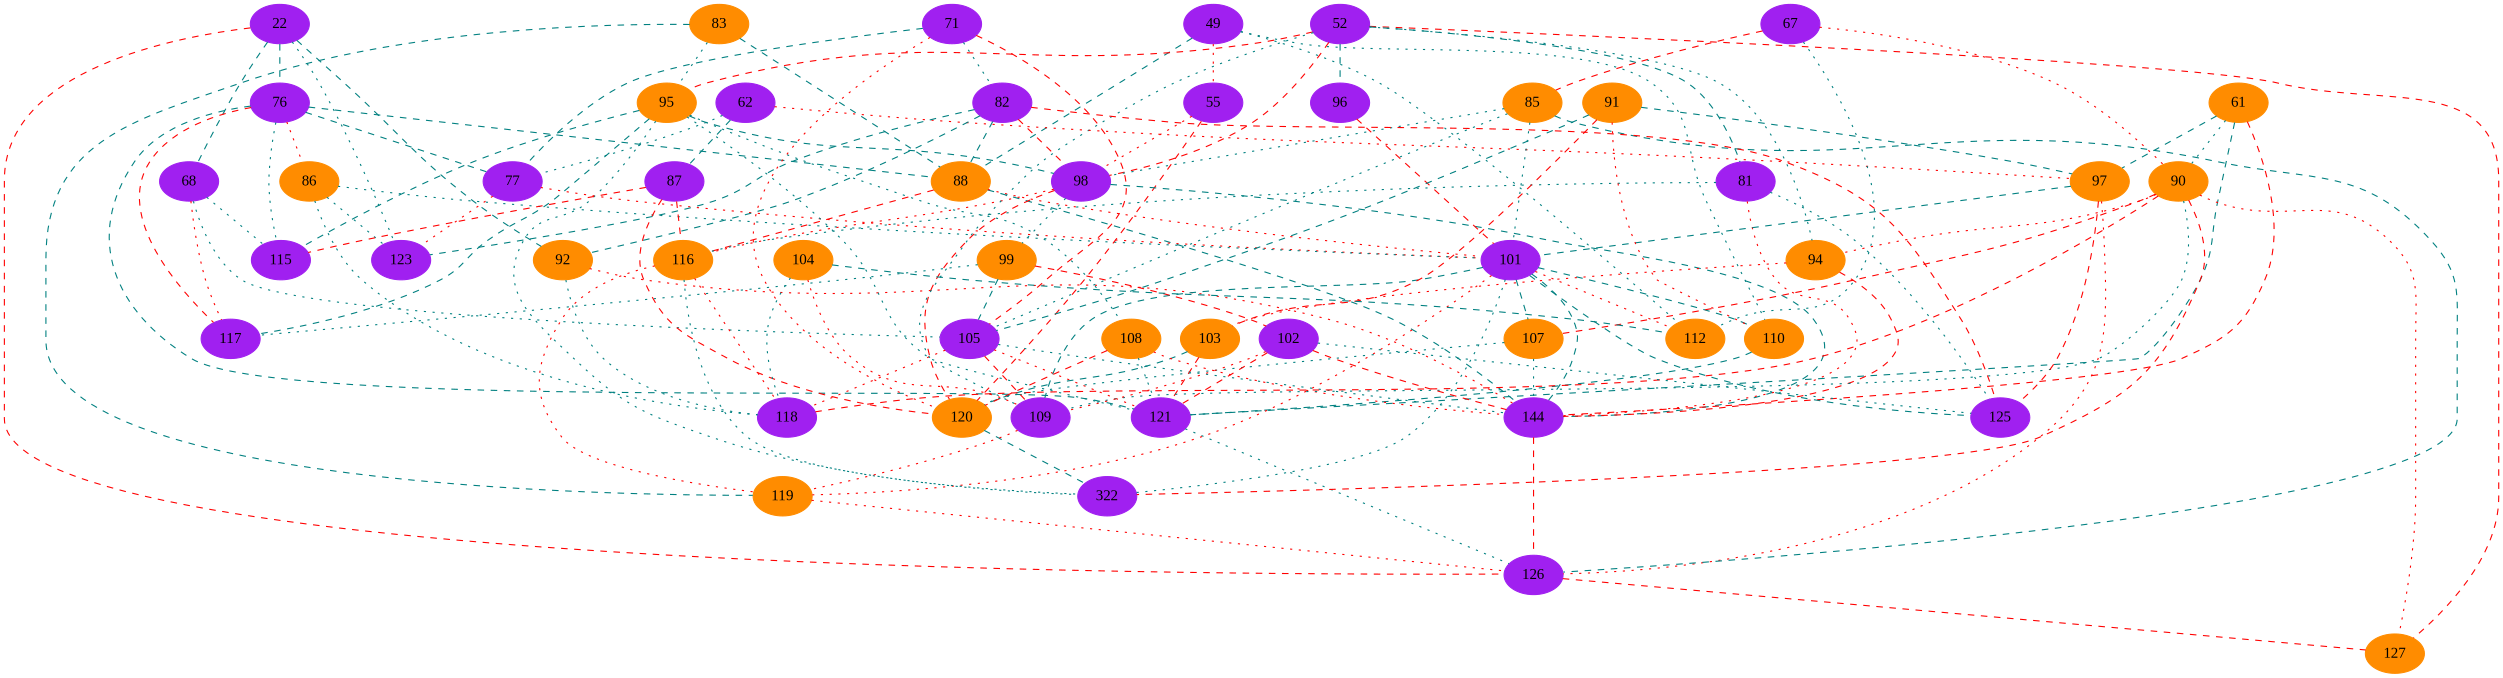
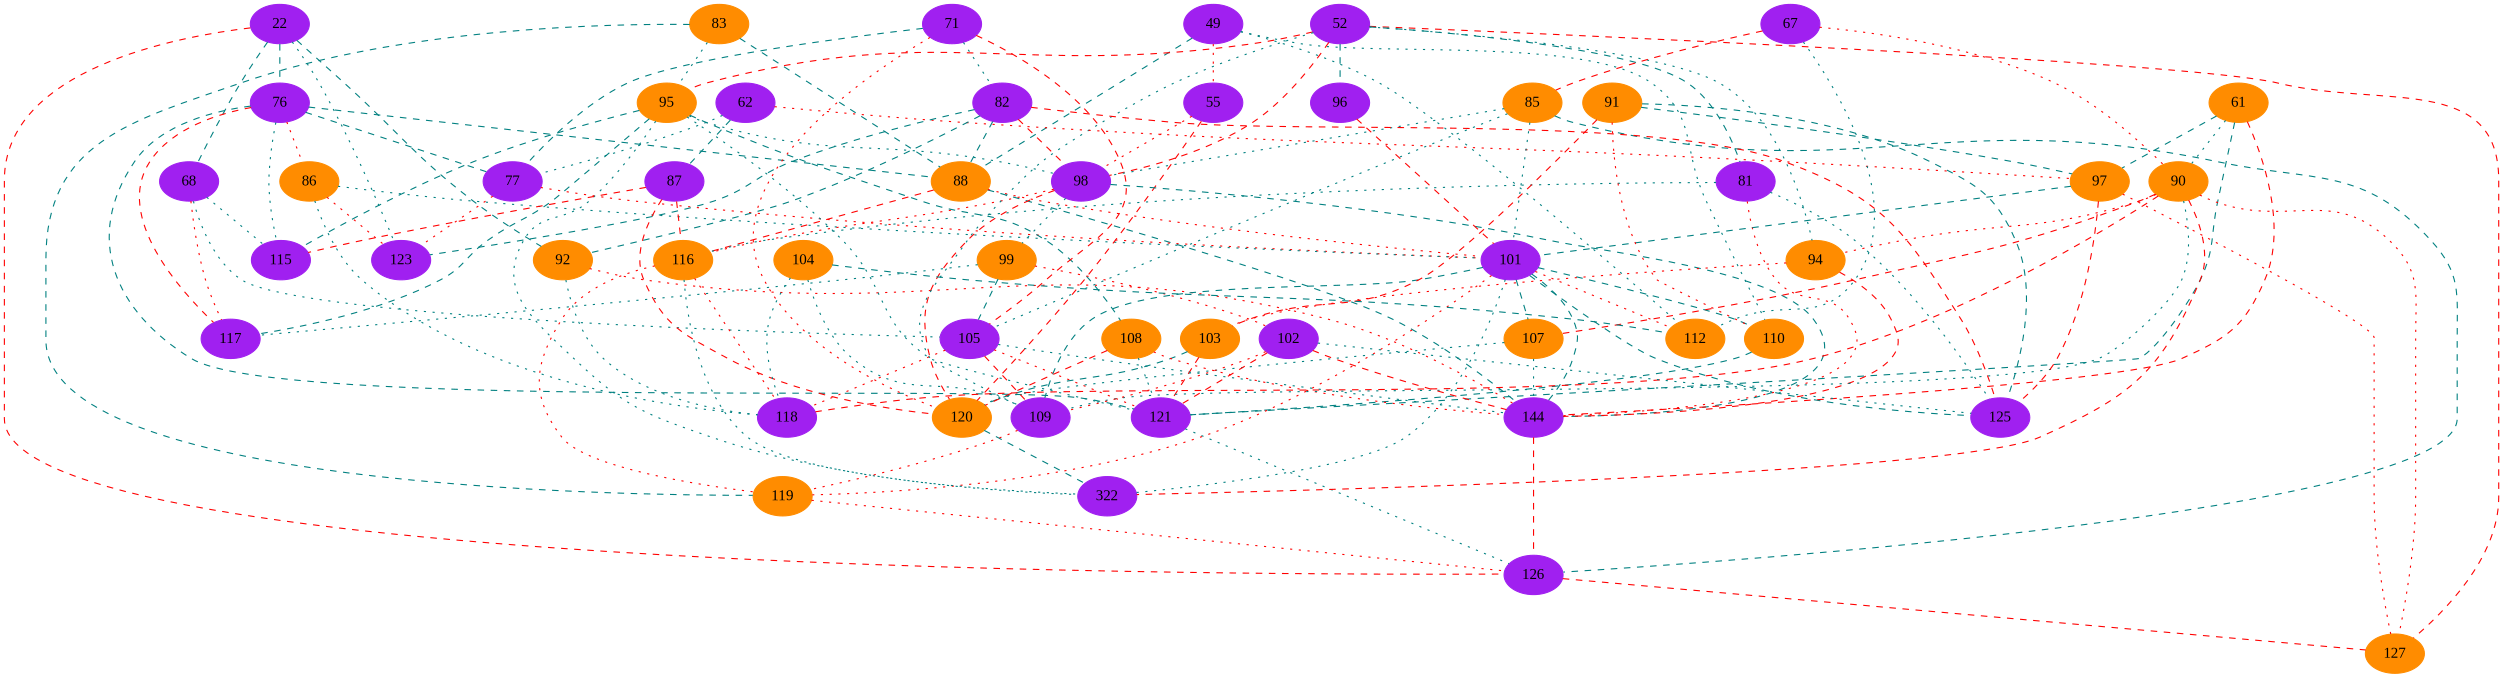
(871, 148) -> (871, 148)
(930, 204) -> (930, 204)
(360, 224) -> (360, 224)
(1311, 228) -> (1923, 159)
(1192, 301) -> (1192, 301)
(894, 381) -> (894, 381)
(1934, 500) -> (2374, 341)
